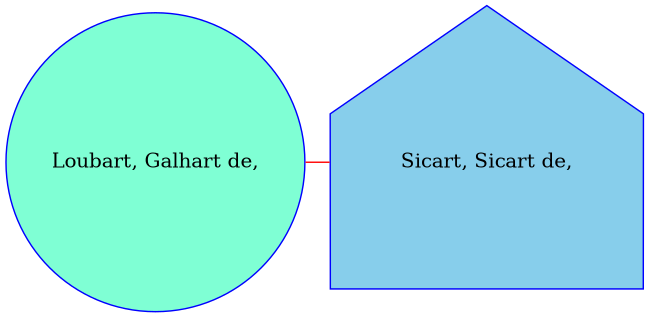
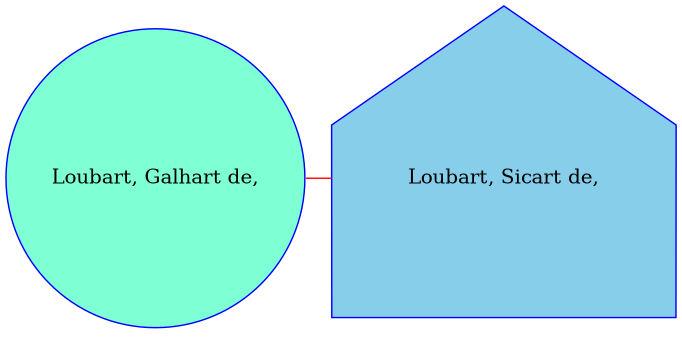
(487, 162) -> (504, 178)
